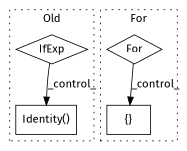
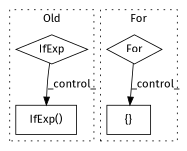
(46, 120) -> (46, 120)
